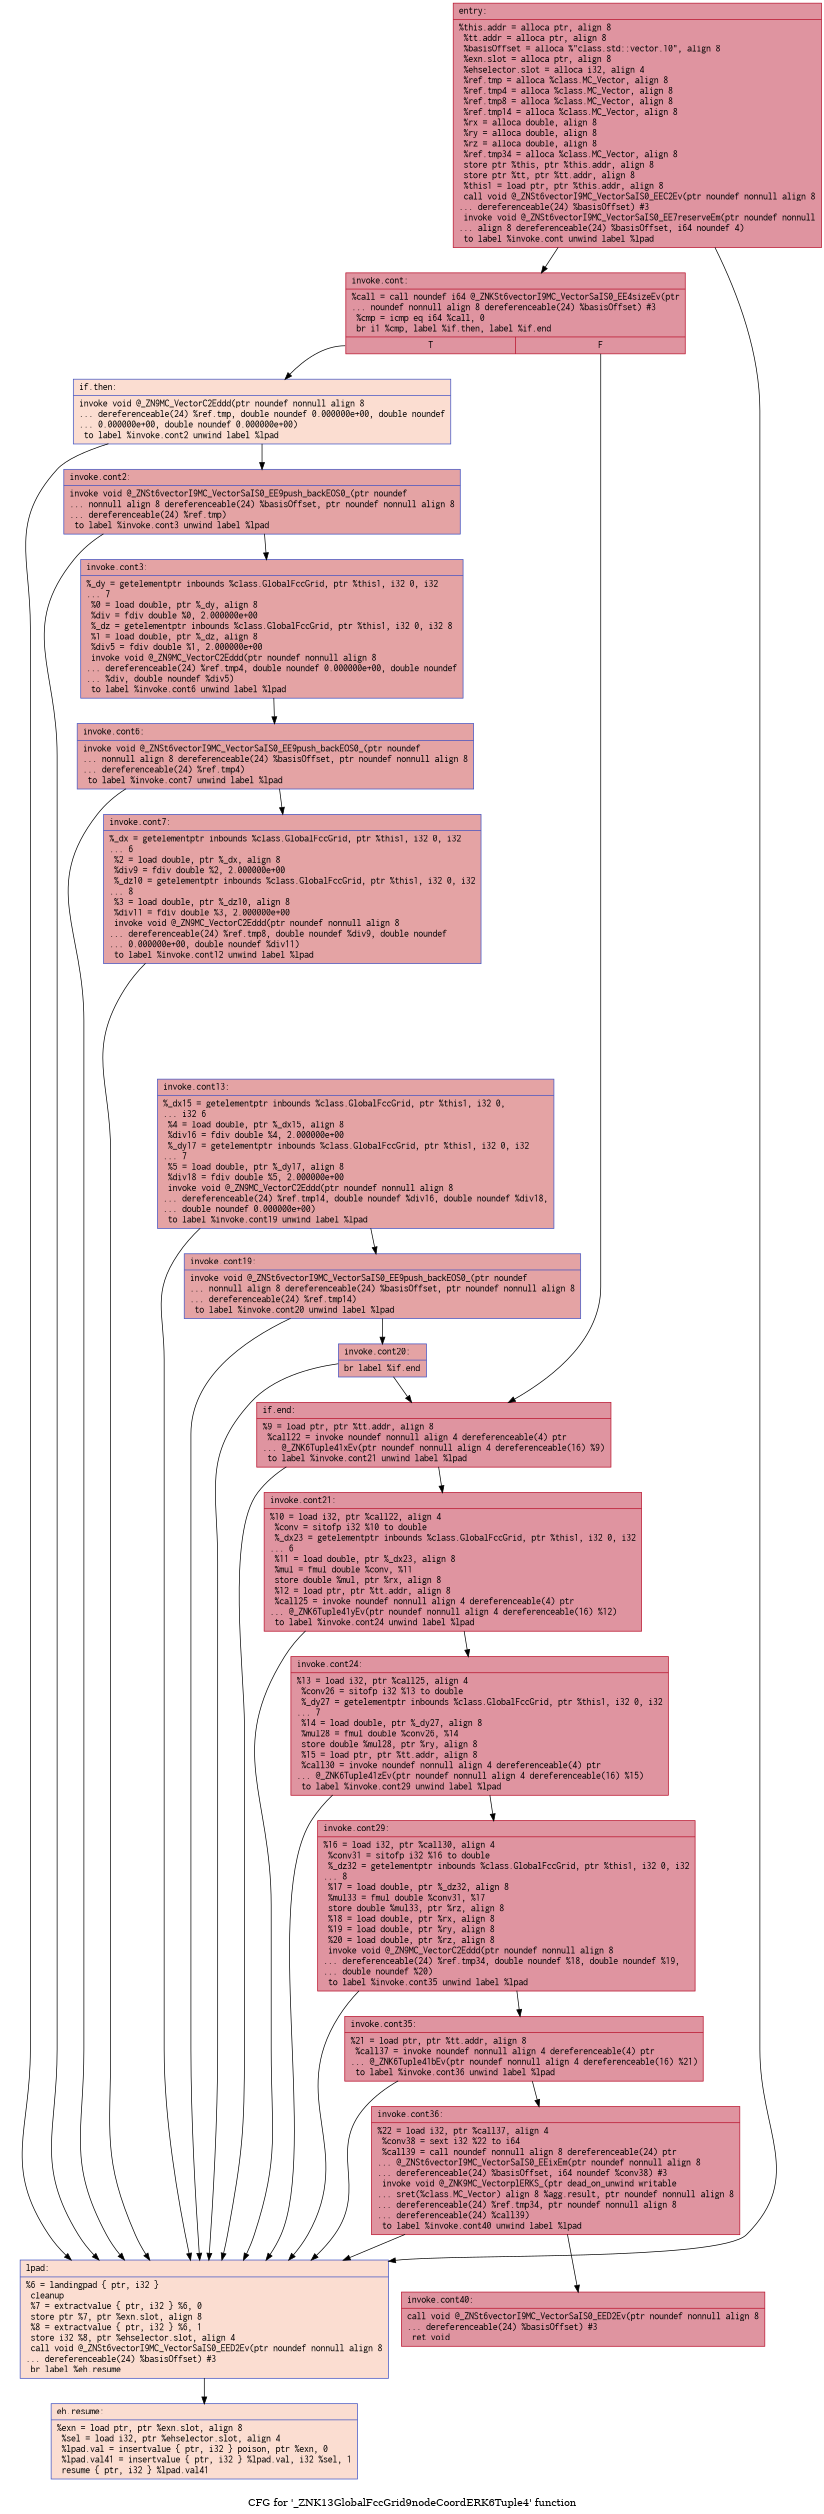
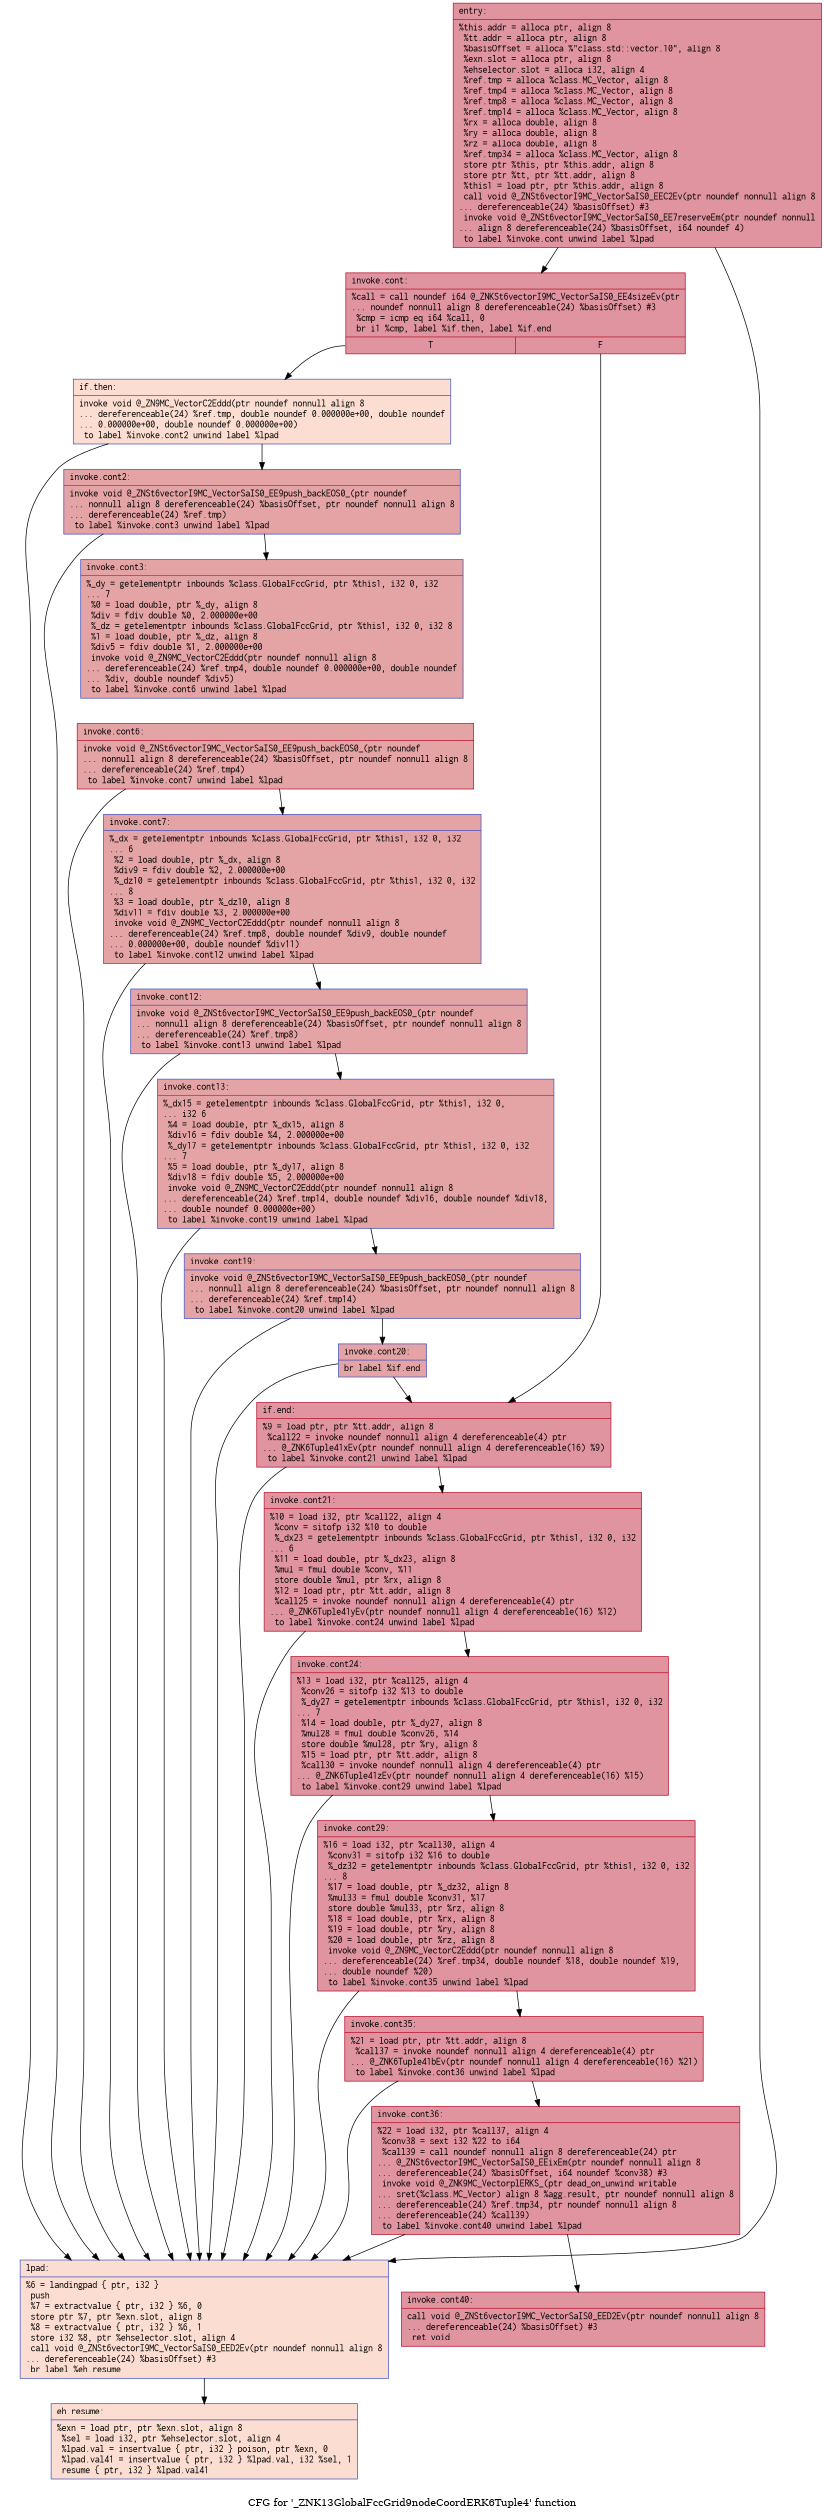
(274, 707) -> none
(275, 756) -> (275, 756)
none -> (329, 1021)
(45, 2296) -> (38, 2296)
